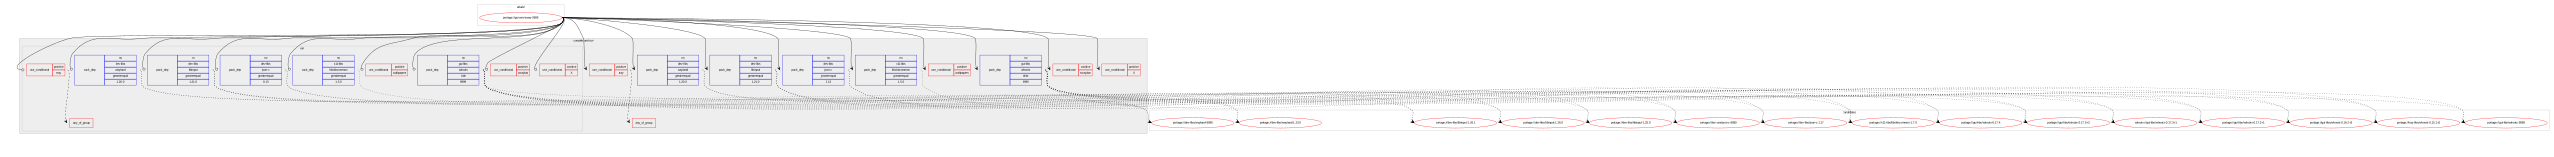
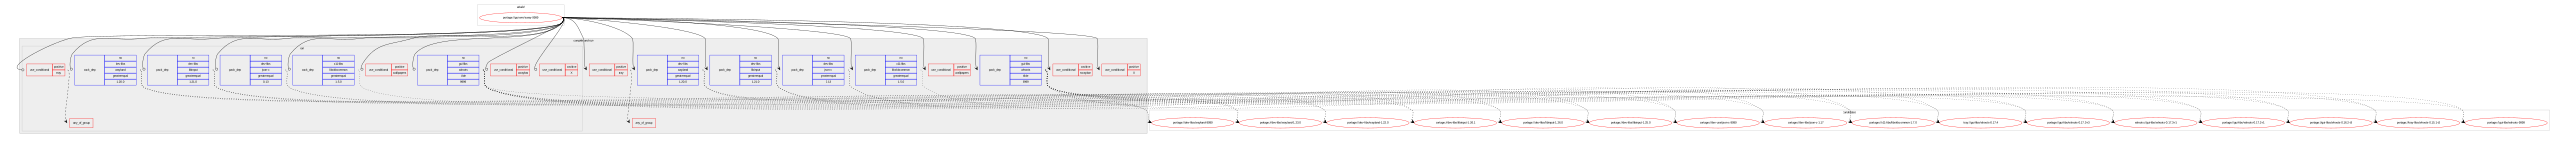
none -> (1368, 123)
(1981, 123) -> (1981, 123)
